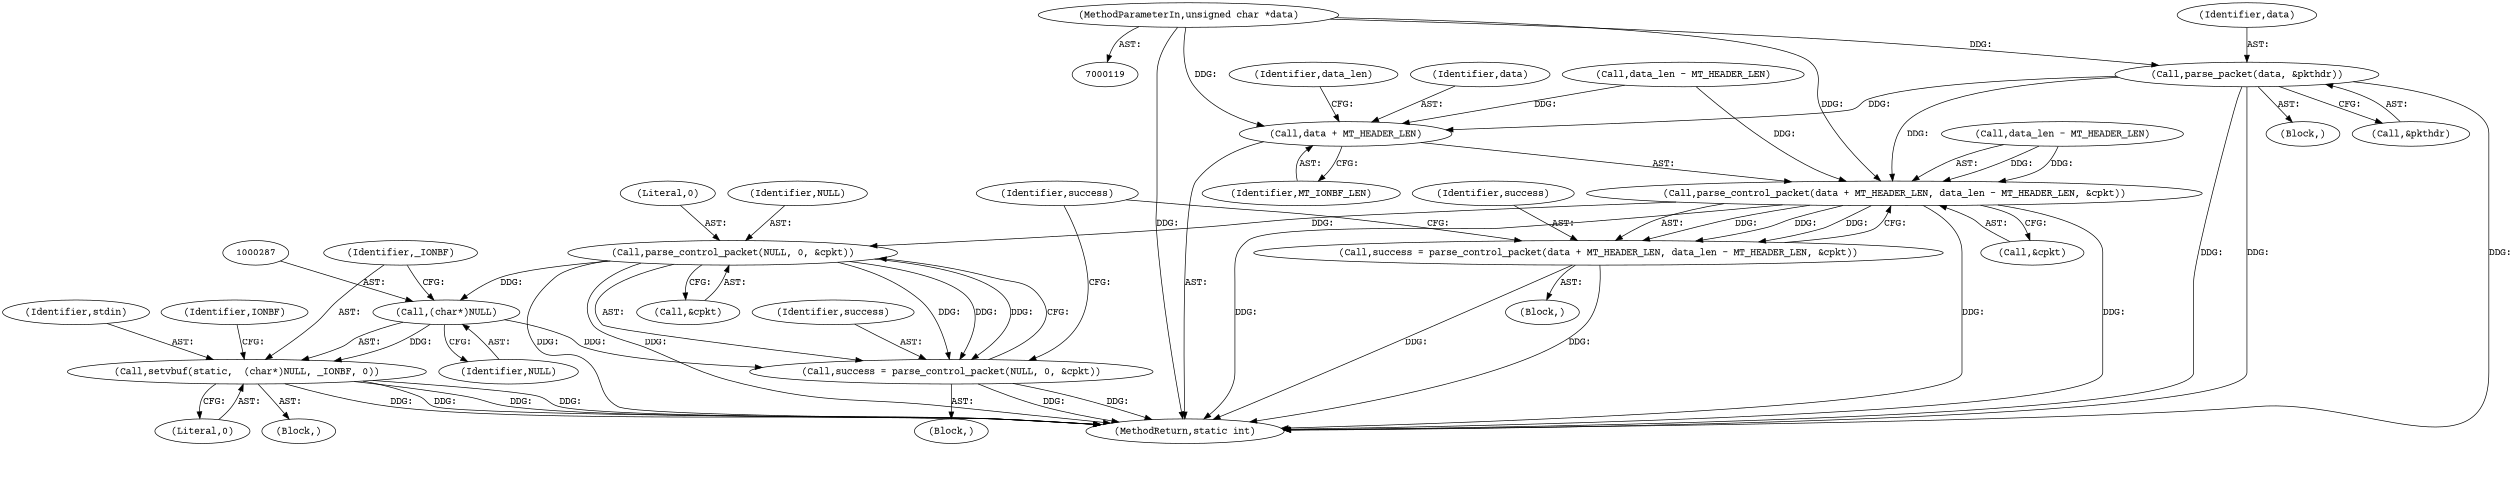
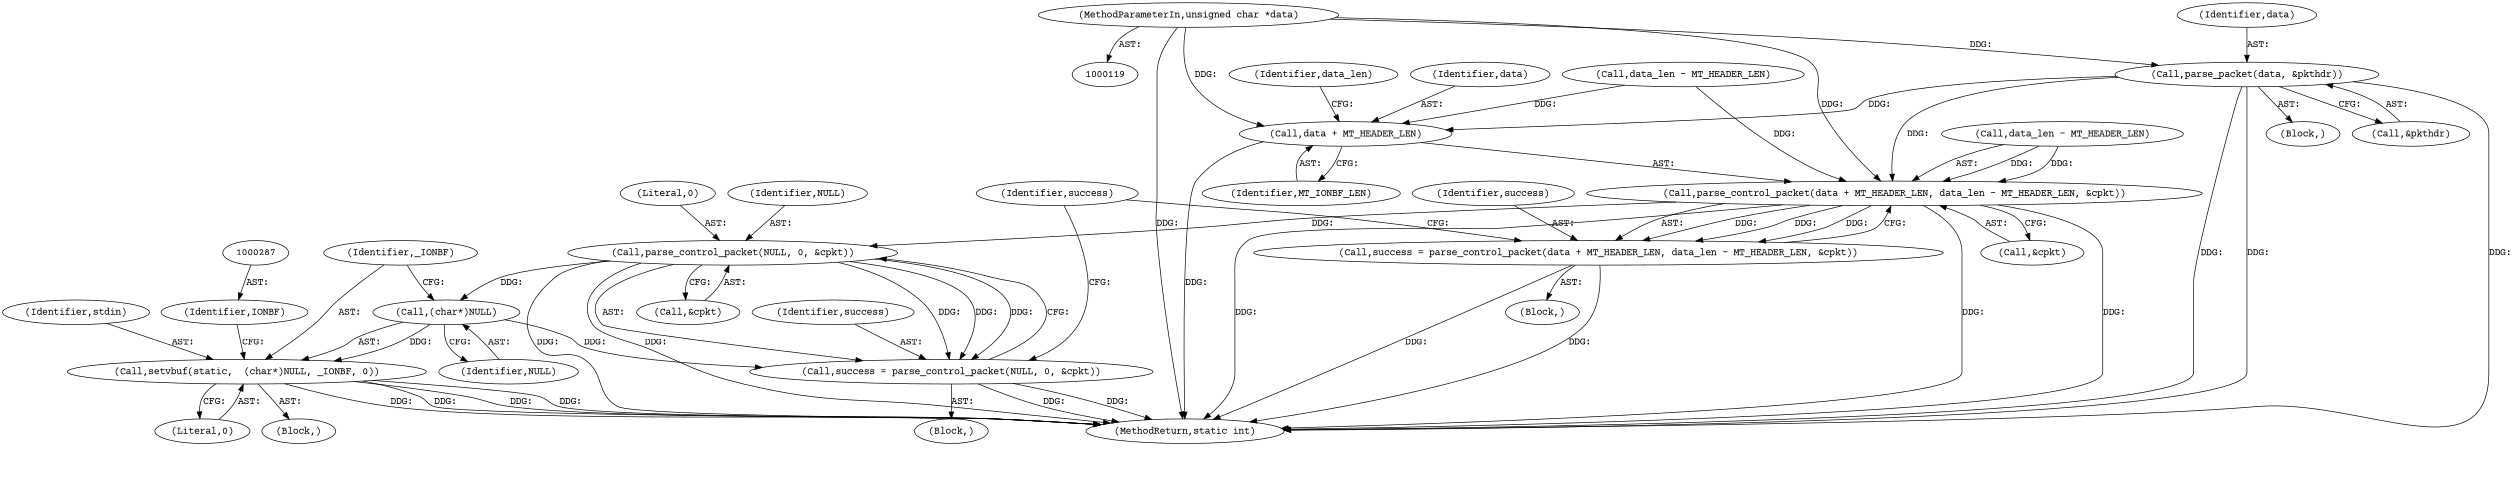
(1105, 74) -> (1105, 74)
(343, 280) -> (246, 279)
(1199, 283) -> (1199, 283)
